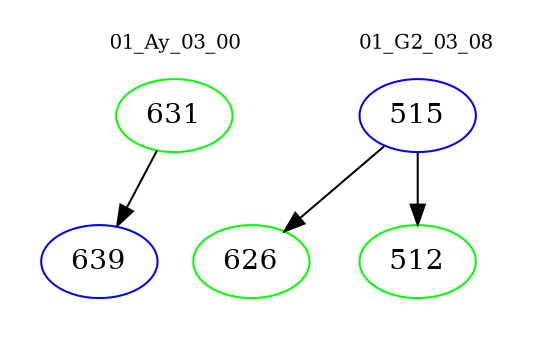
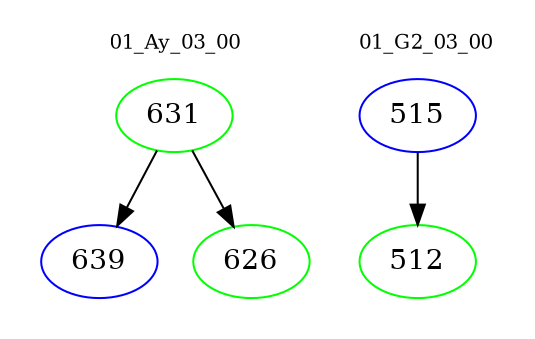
(427, 44) -> (427, 44)
(357, 170) -> (208, 179)
